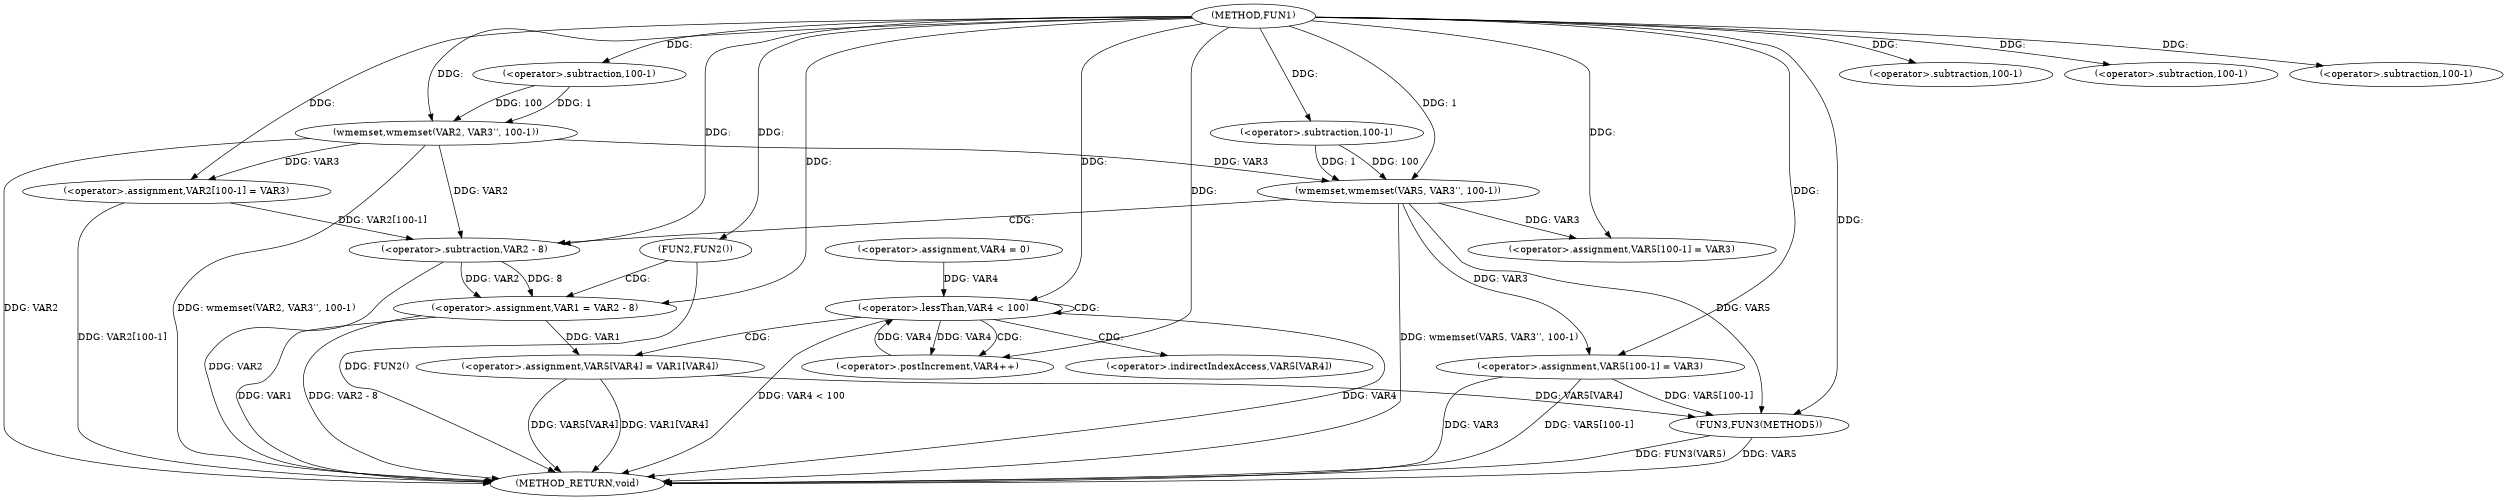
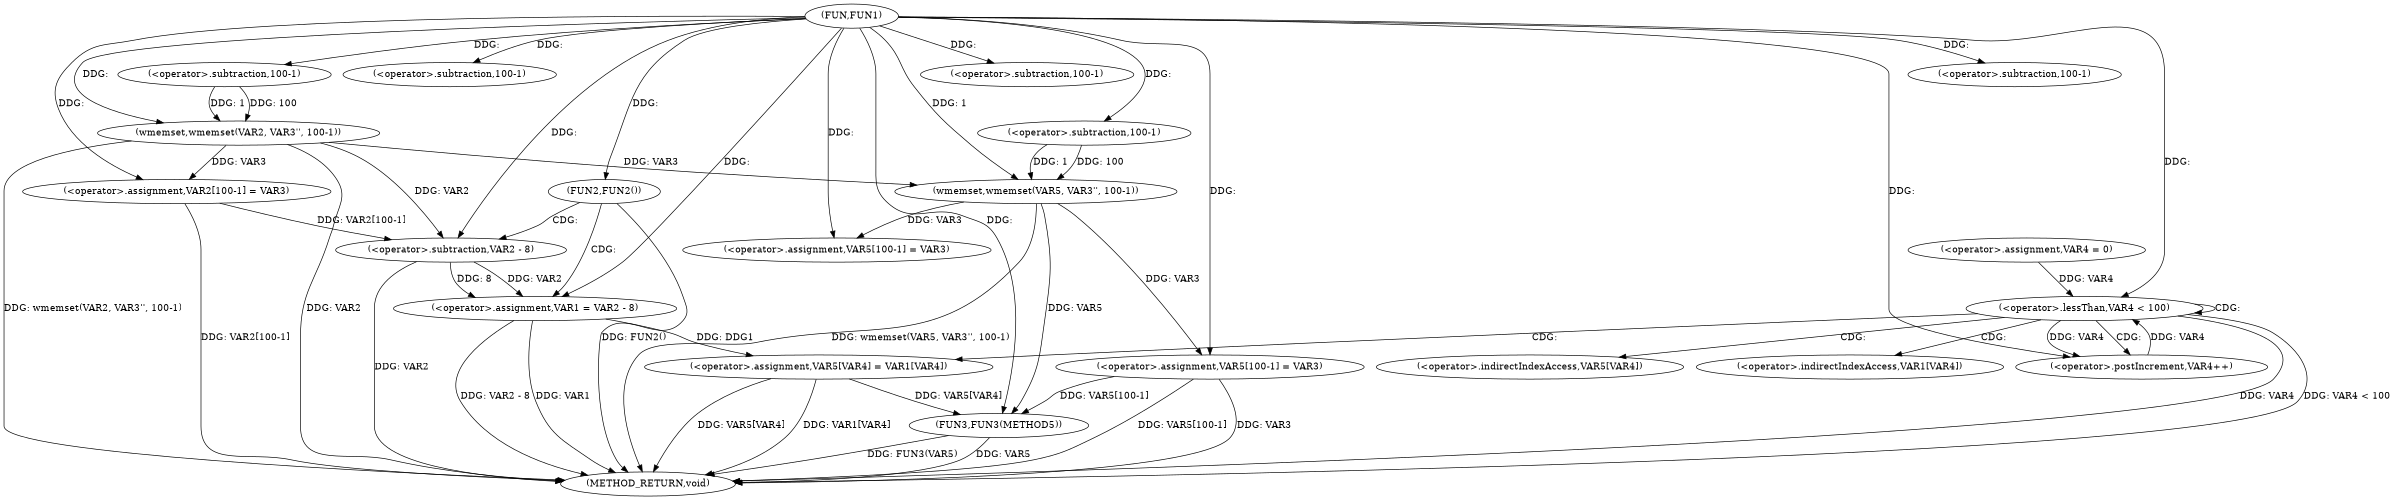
(1254, 16) -> (852, 16)
(928, 221) -> (544, 222)
(594, 338) -> (725, 338)
none -> (1850, 367)
